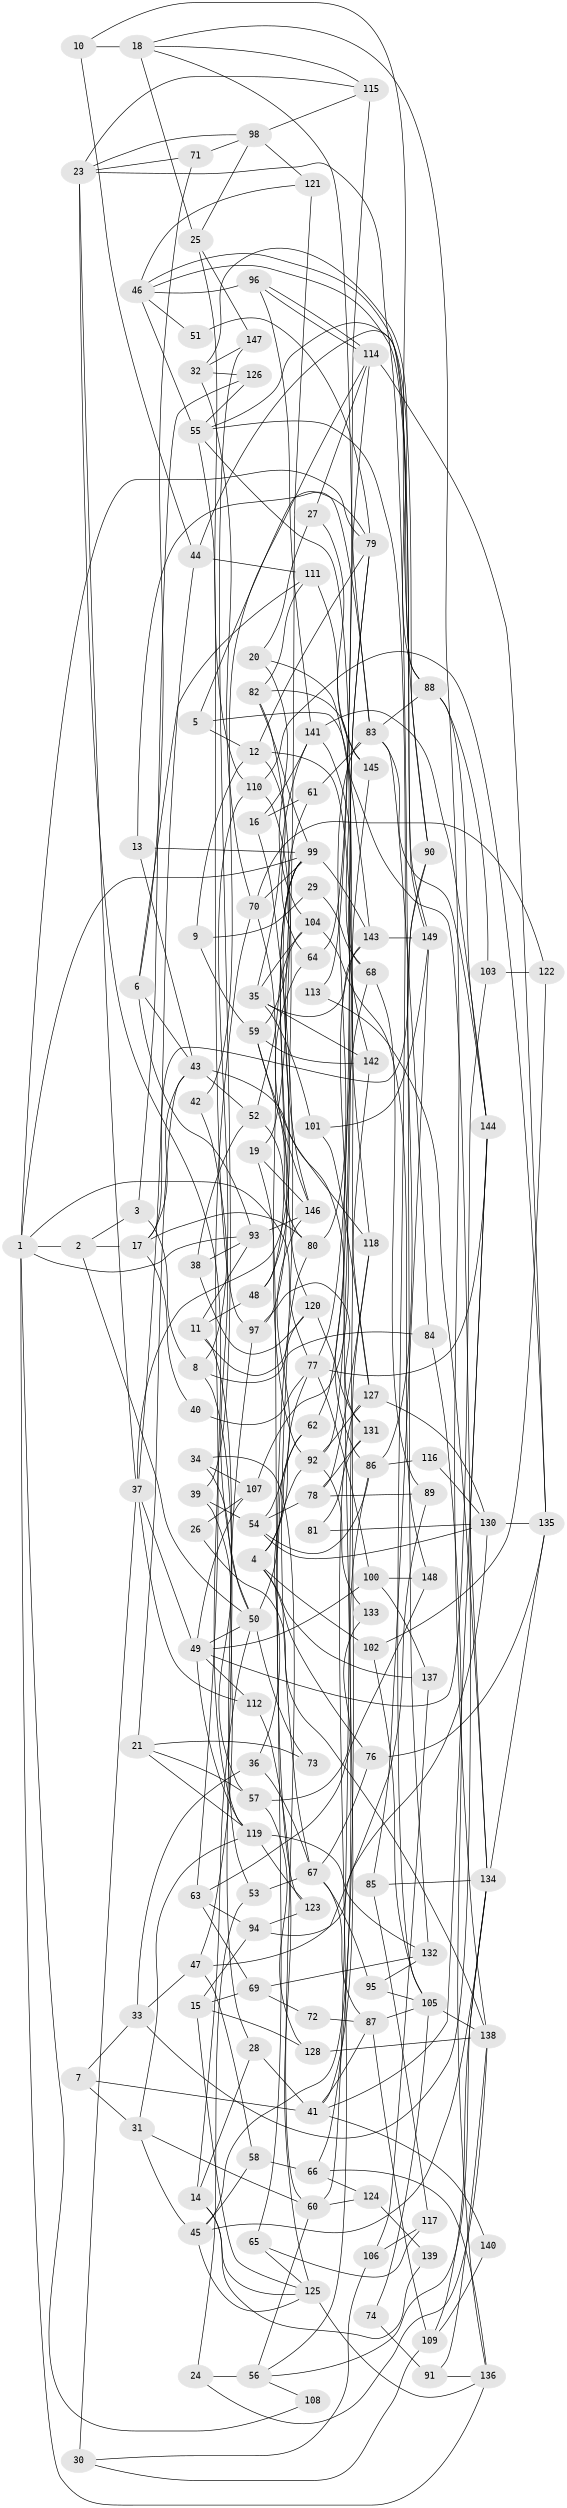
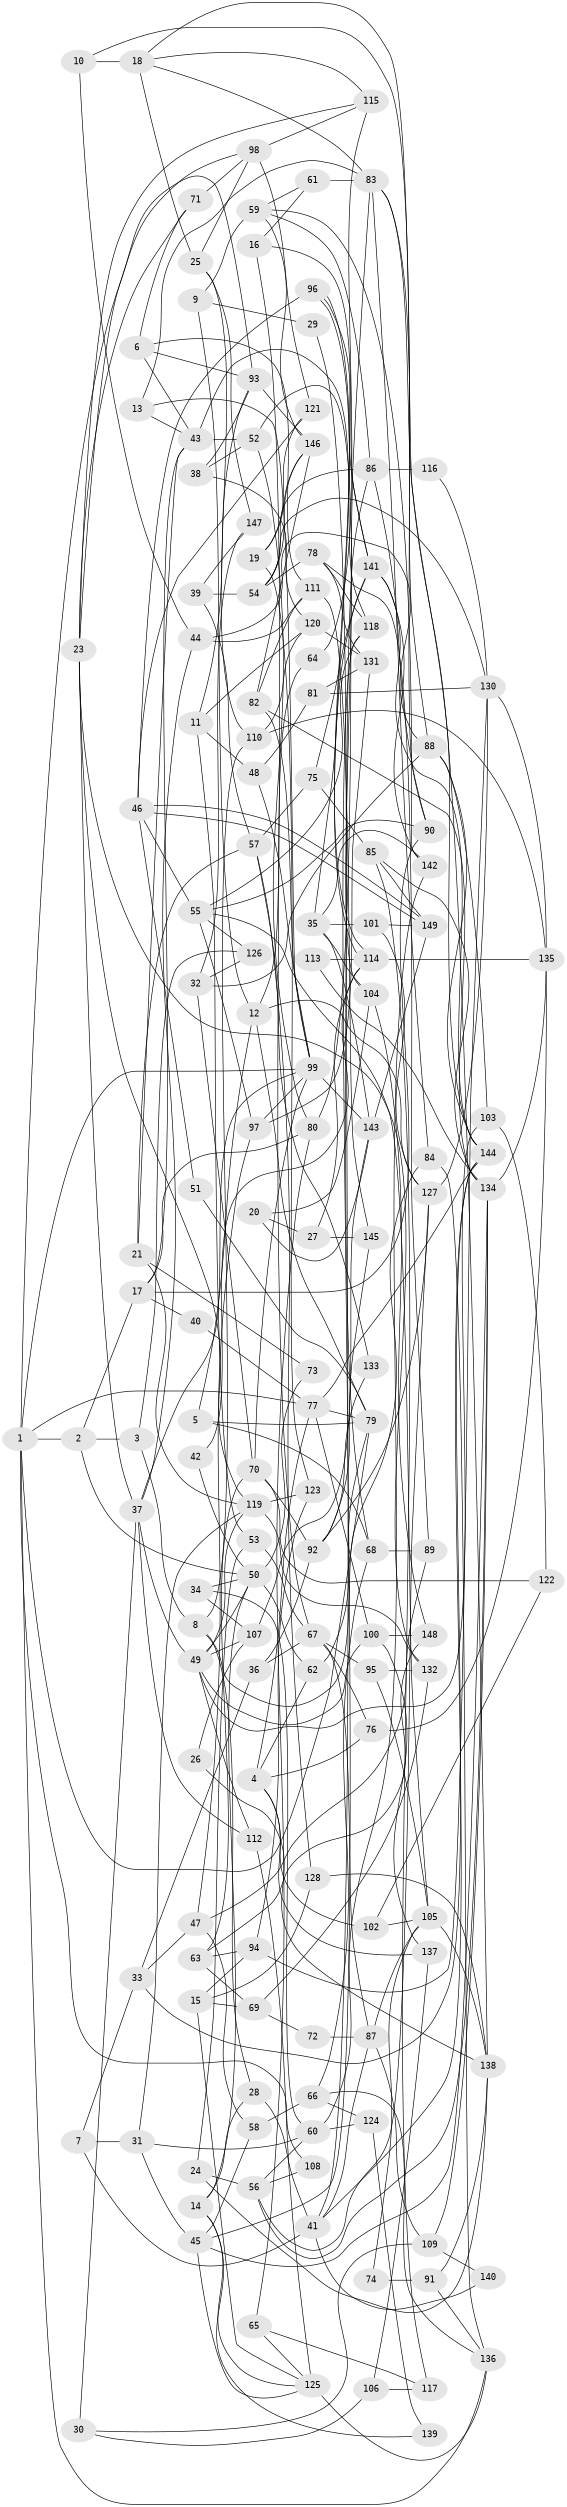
none -> (313, 779)
(282, 1127) -> (287, 736)
